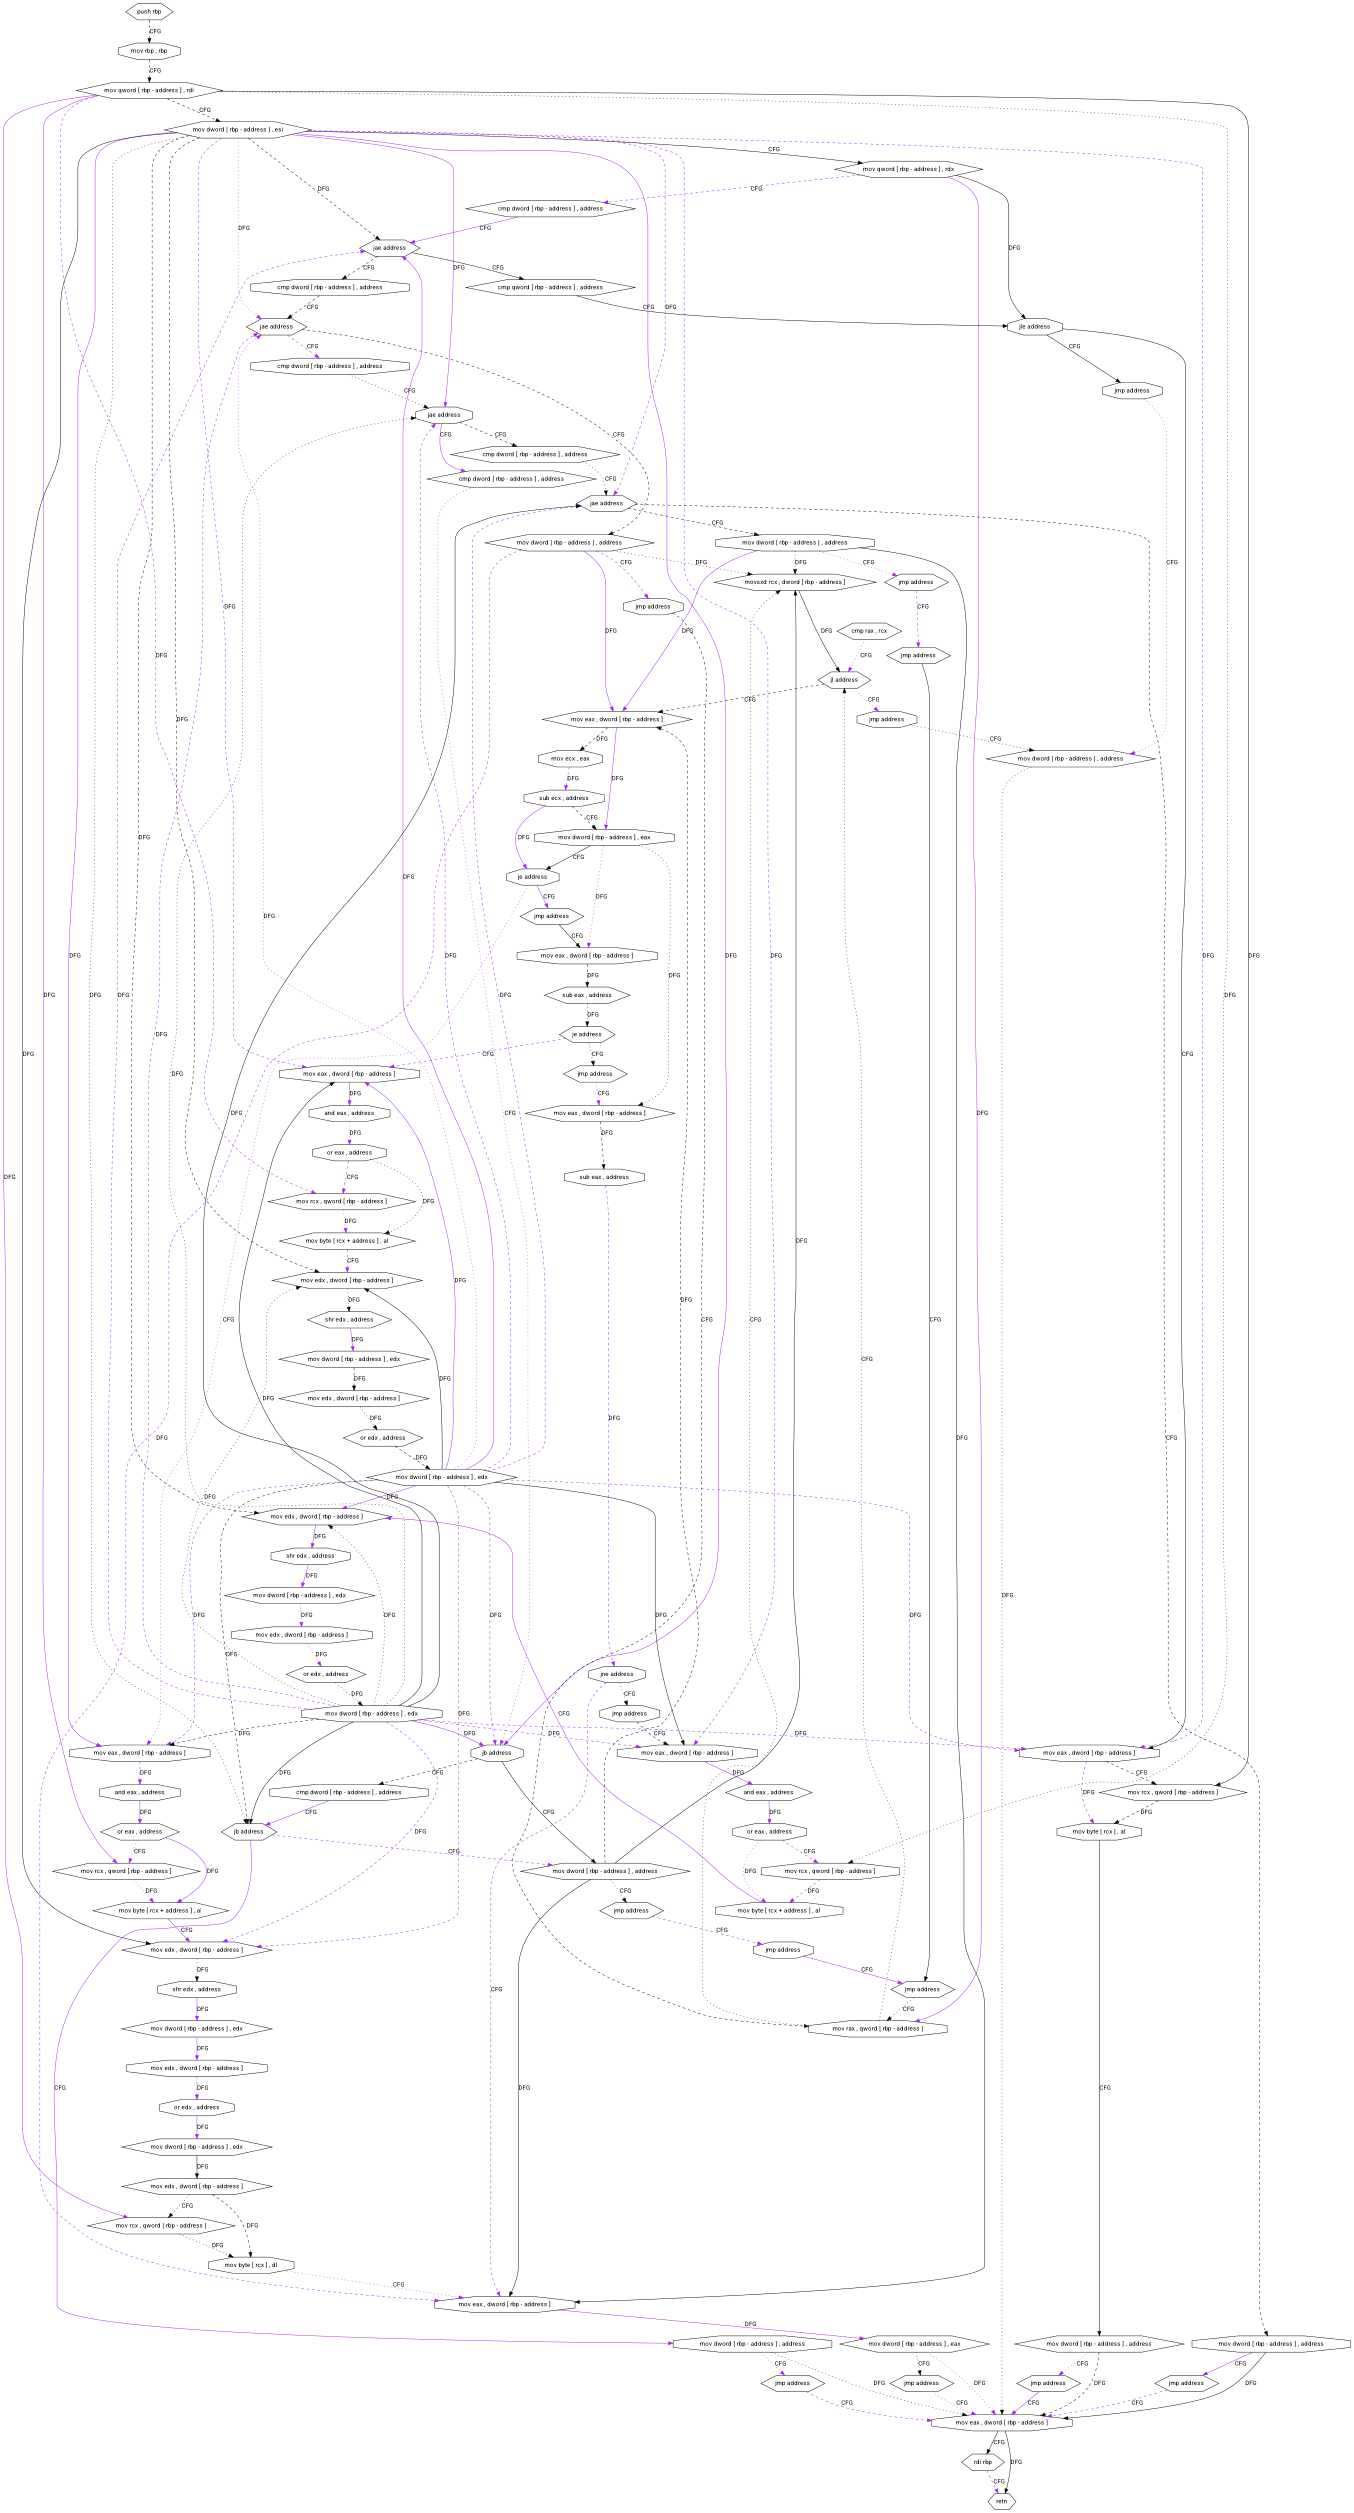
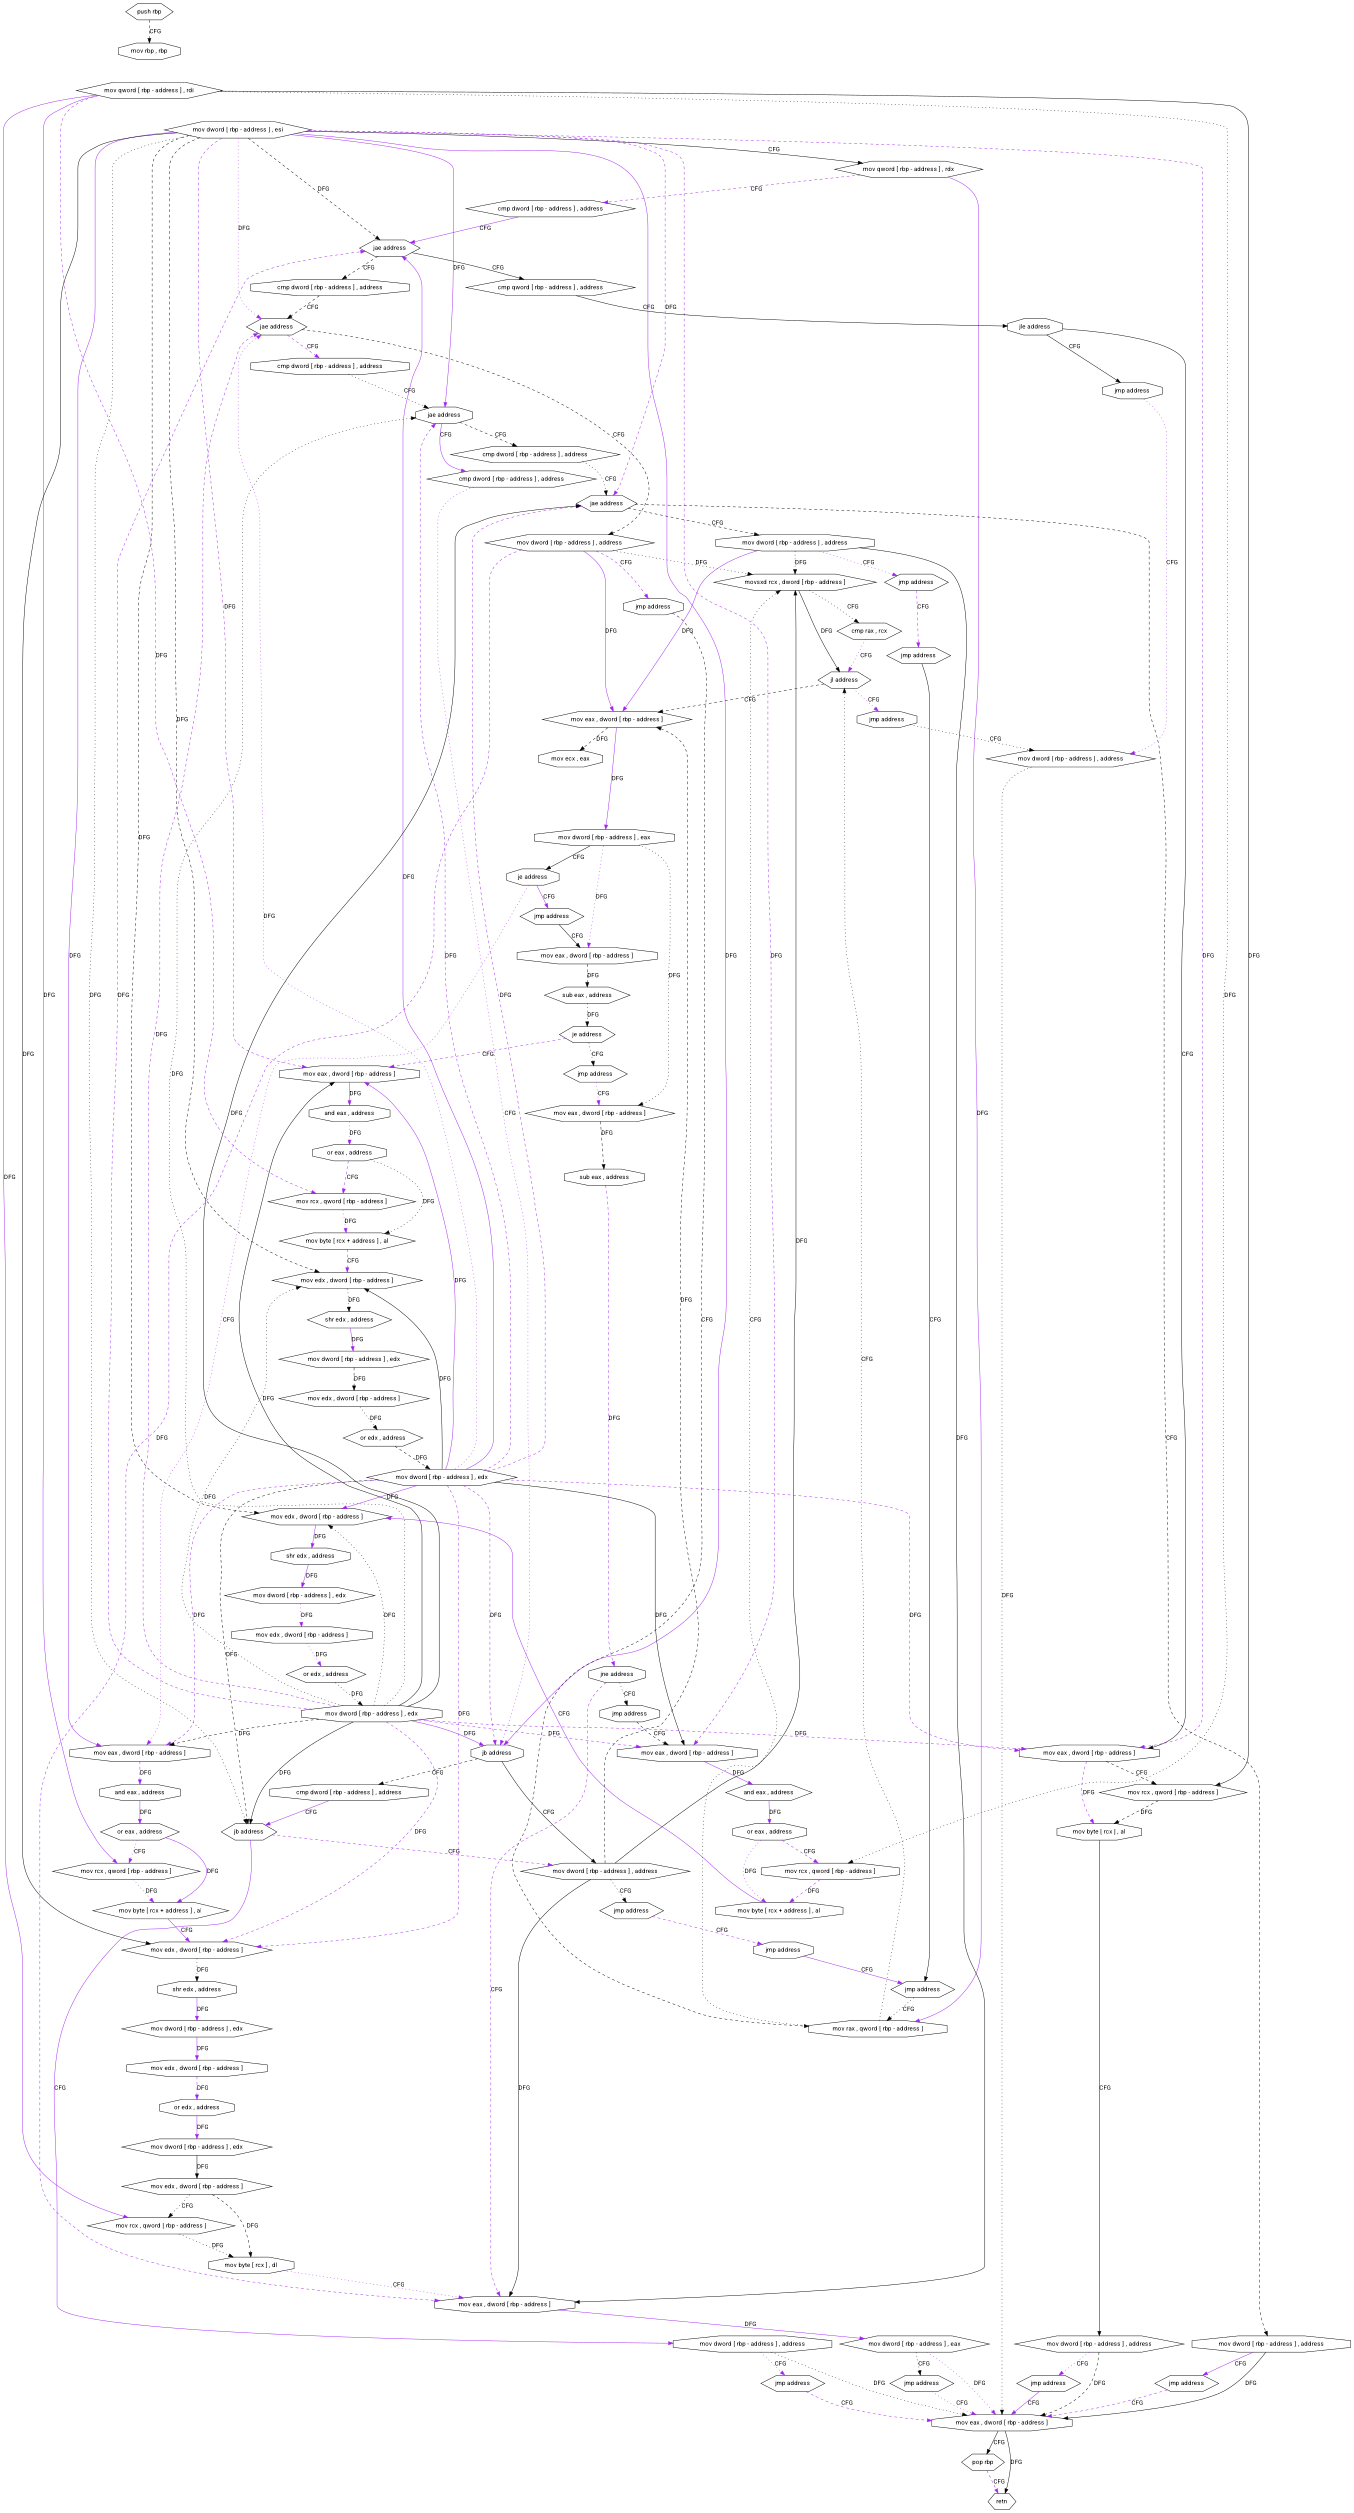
(149, 69) -> none
(192, 109) -> none
(1009, 230) -> none
none -> (833, 605)
(564, 798) -> none
(983, 2462) -> (983, 2462)
